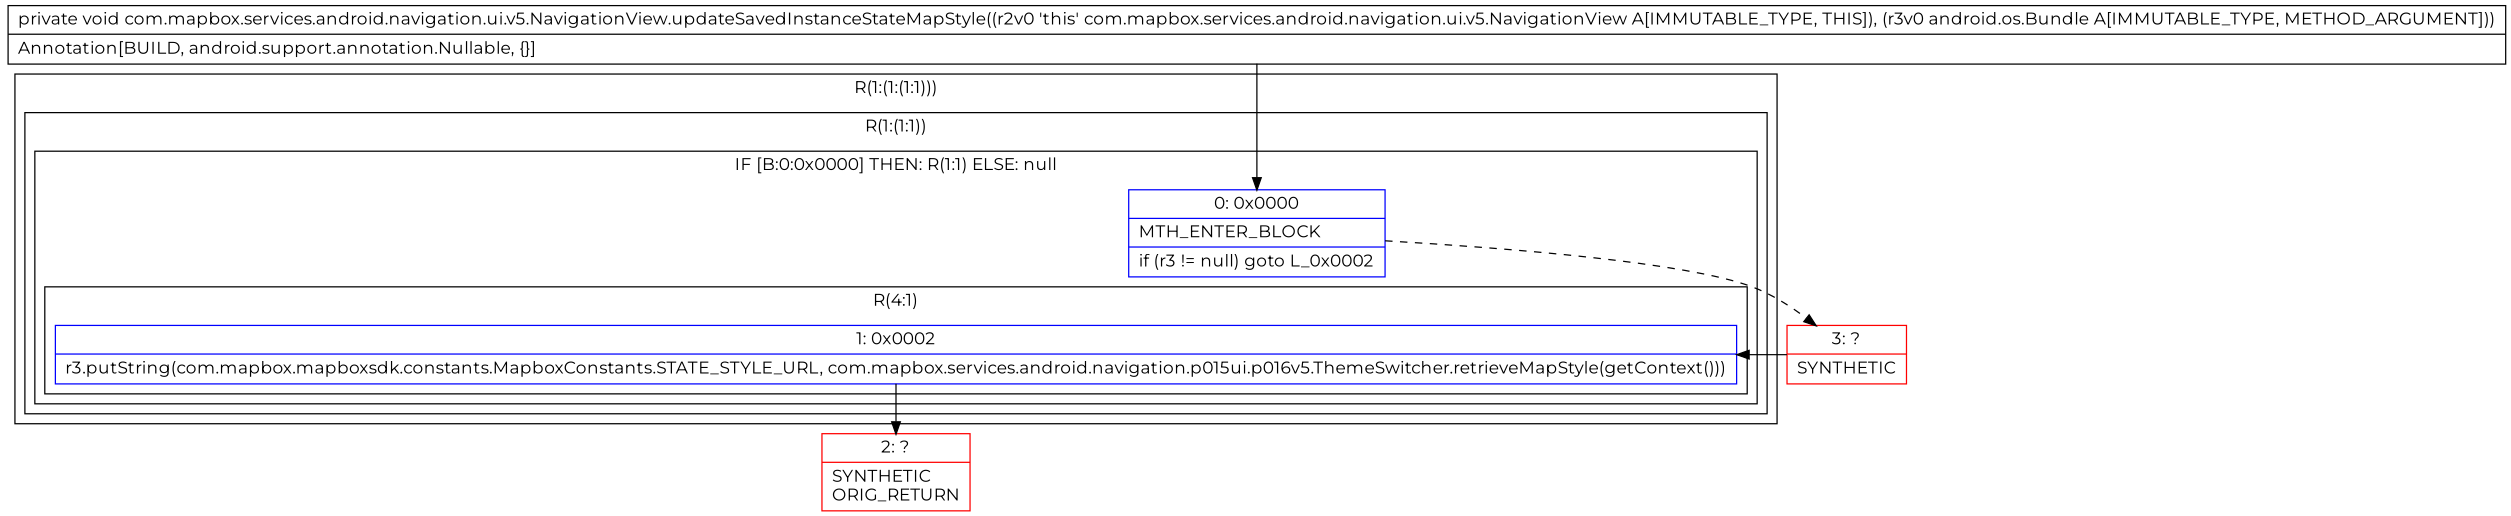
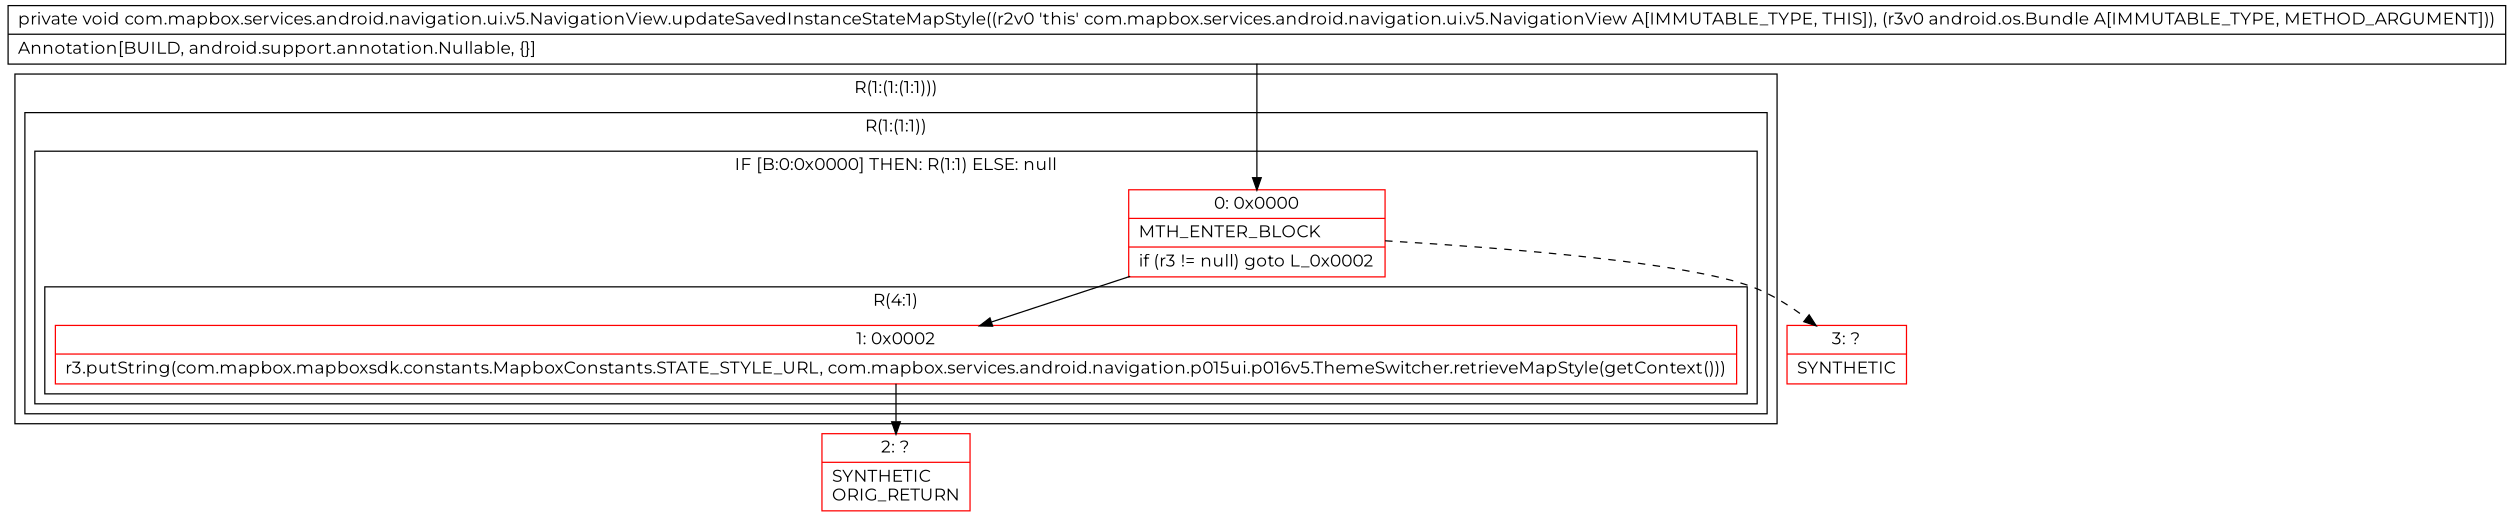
(1257, 233) -> (1257, 233)
(896, 355) -> (896, 355)
(1768, 355) -> (1061, 299)
